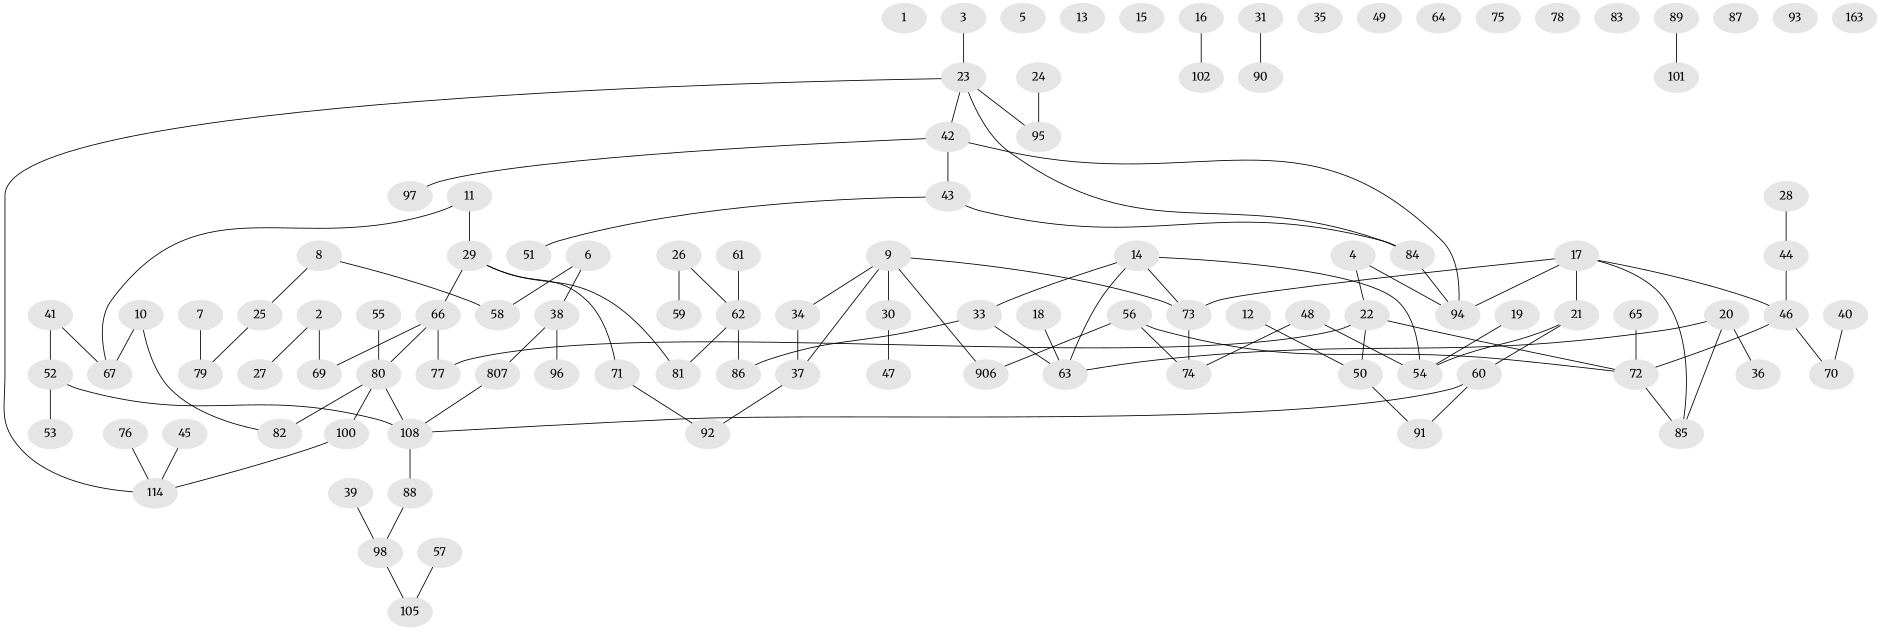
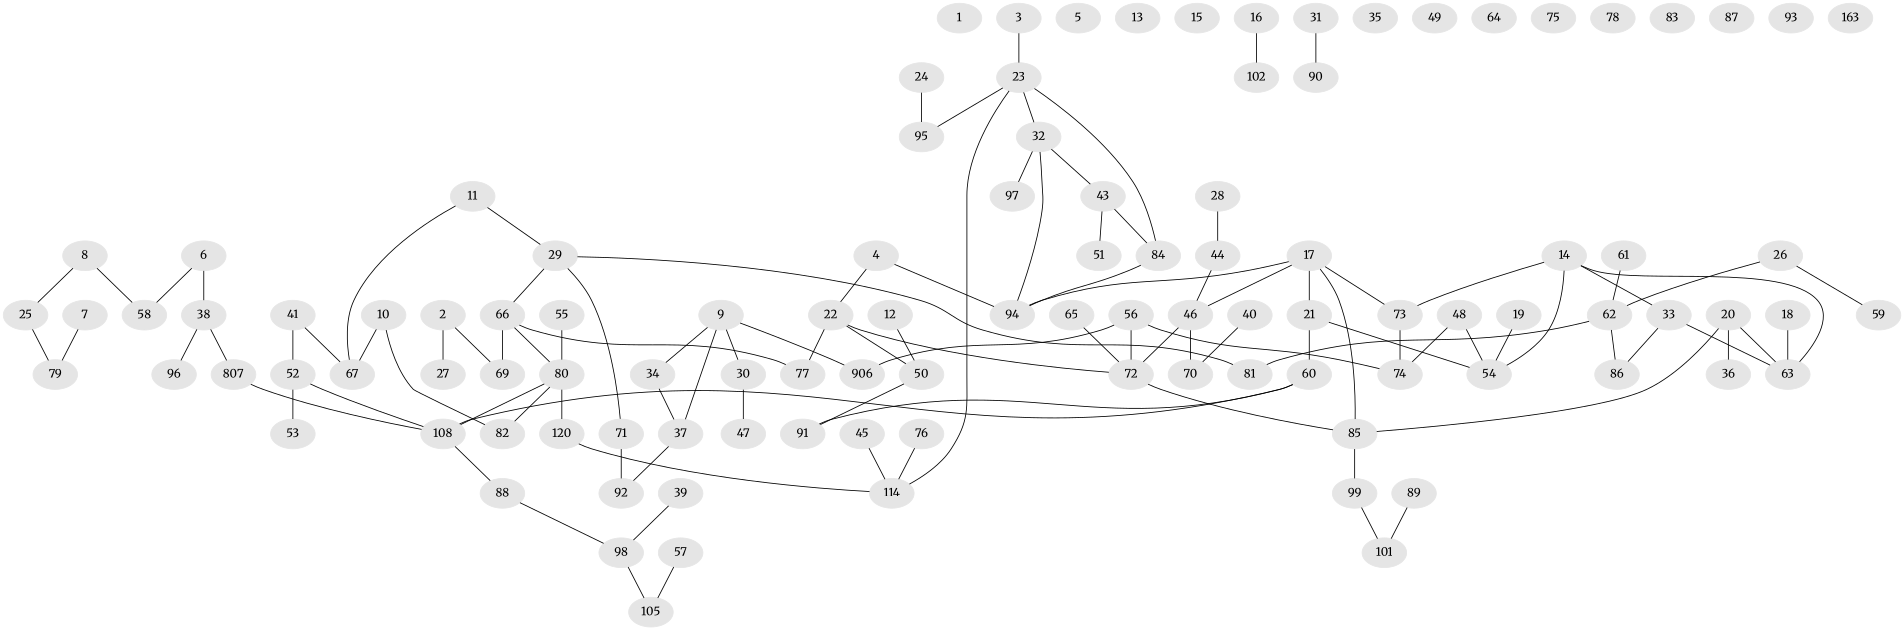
(948, 137) -> (1039, 137)
(1043, 274) -> none
(347, 434) -> (562, 434)
none -> (1355, 493)
